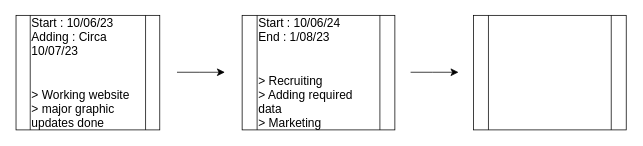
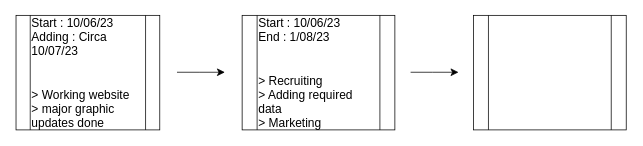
(319, 73) -> (319, 73)
